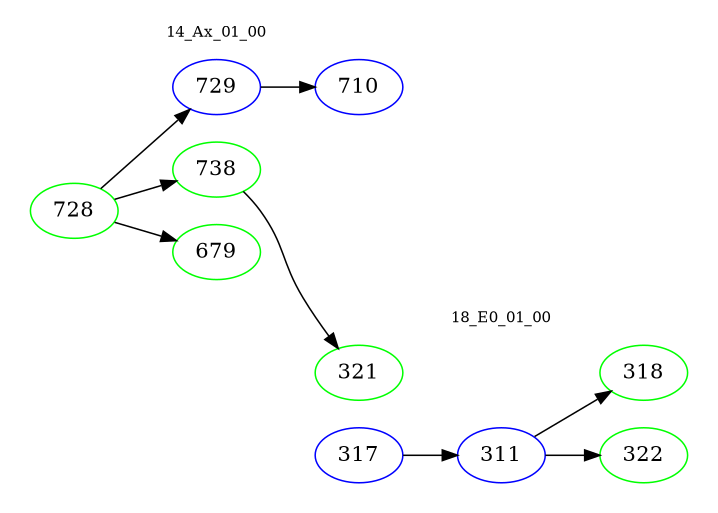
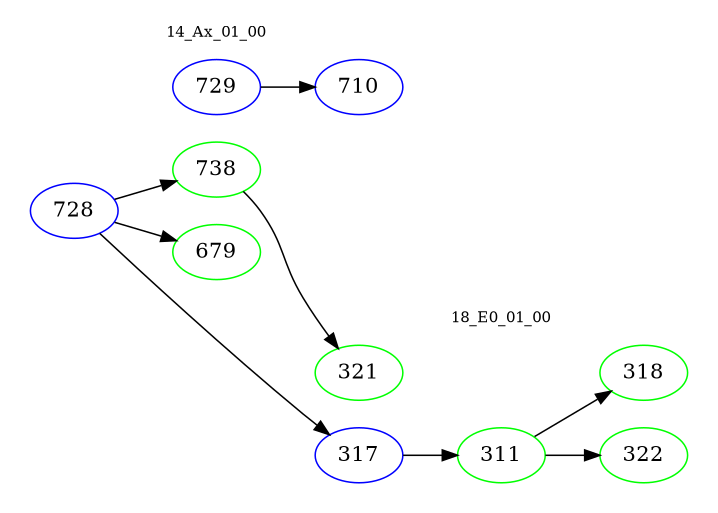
(139, 154) -> (207, 331)
(74, 211) -> (74, 211)
(501, 455) -> (501, 455)
